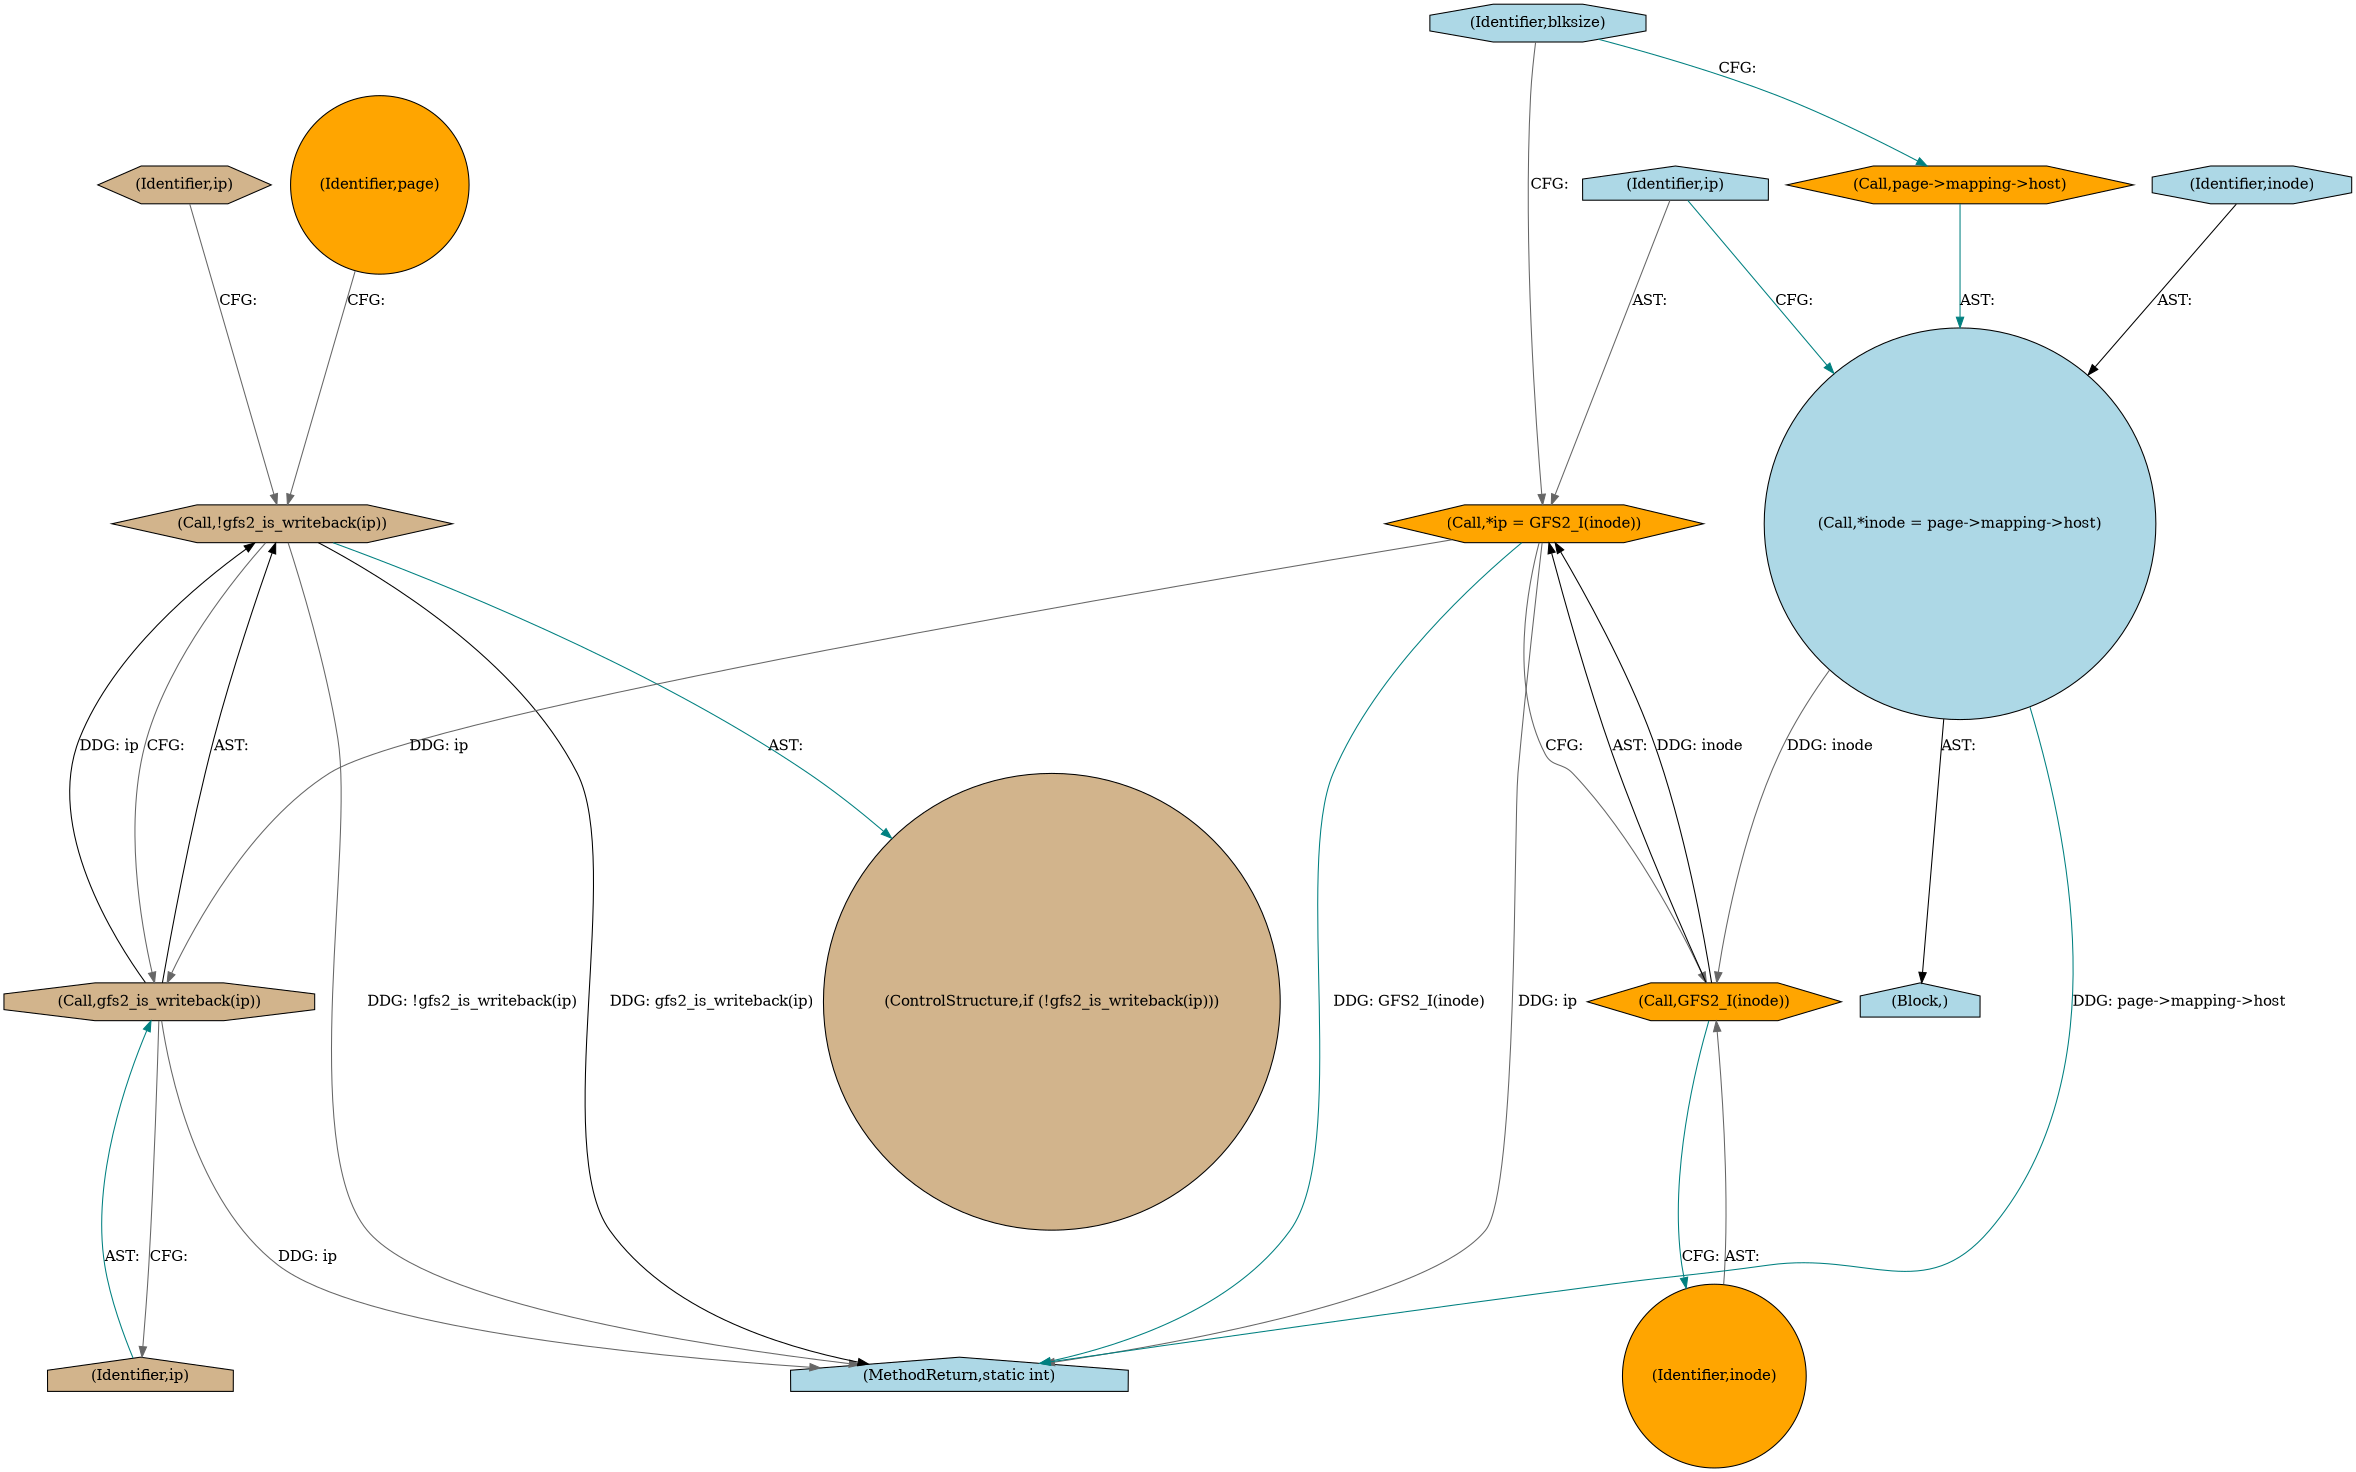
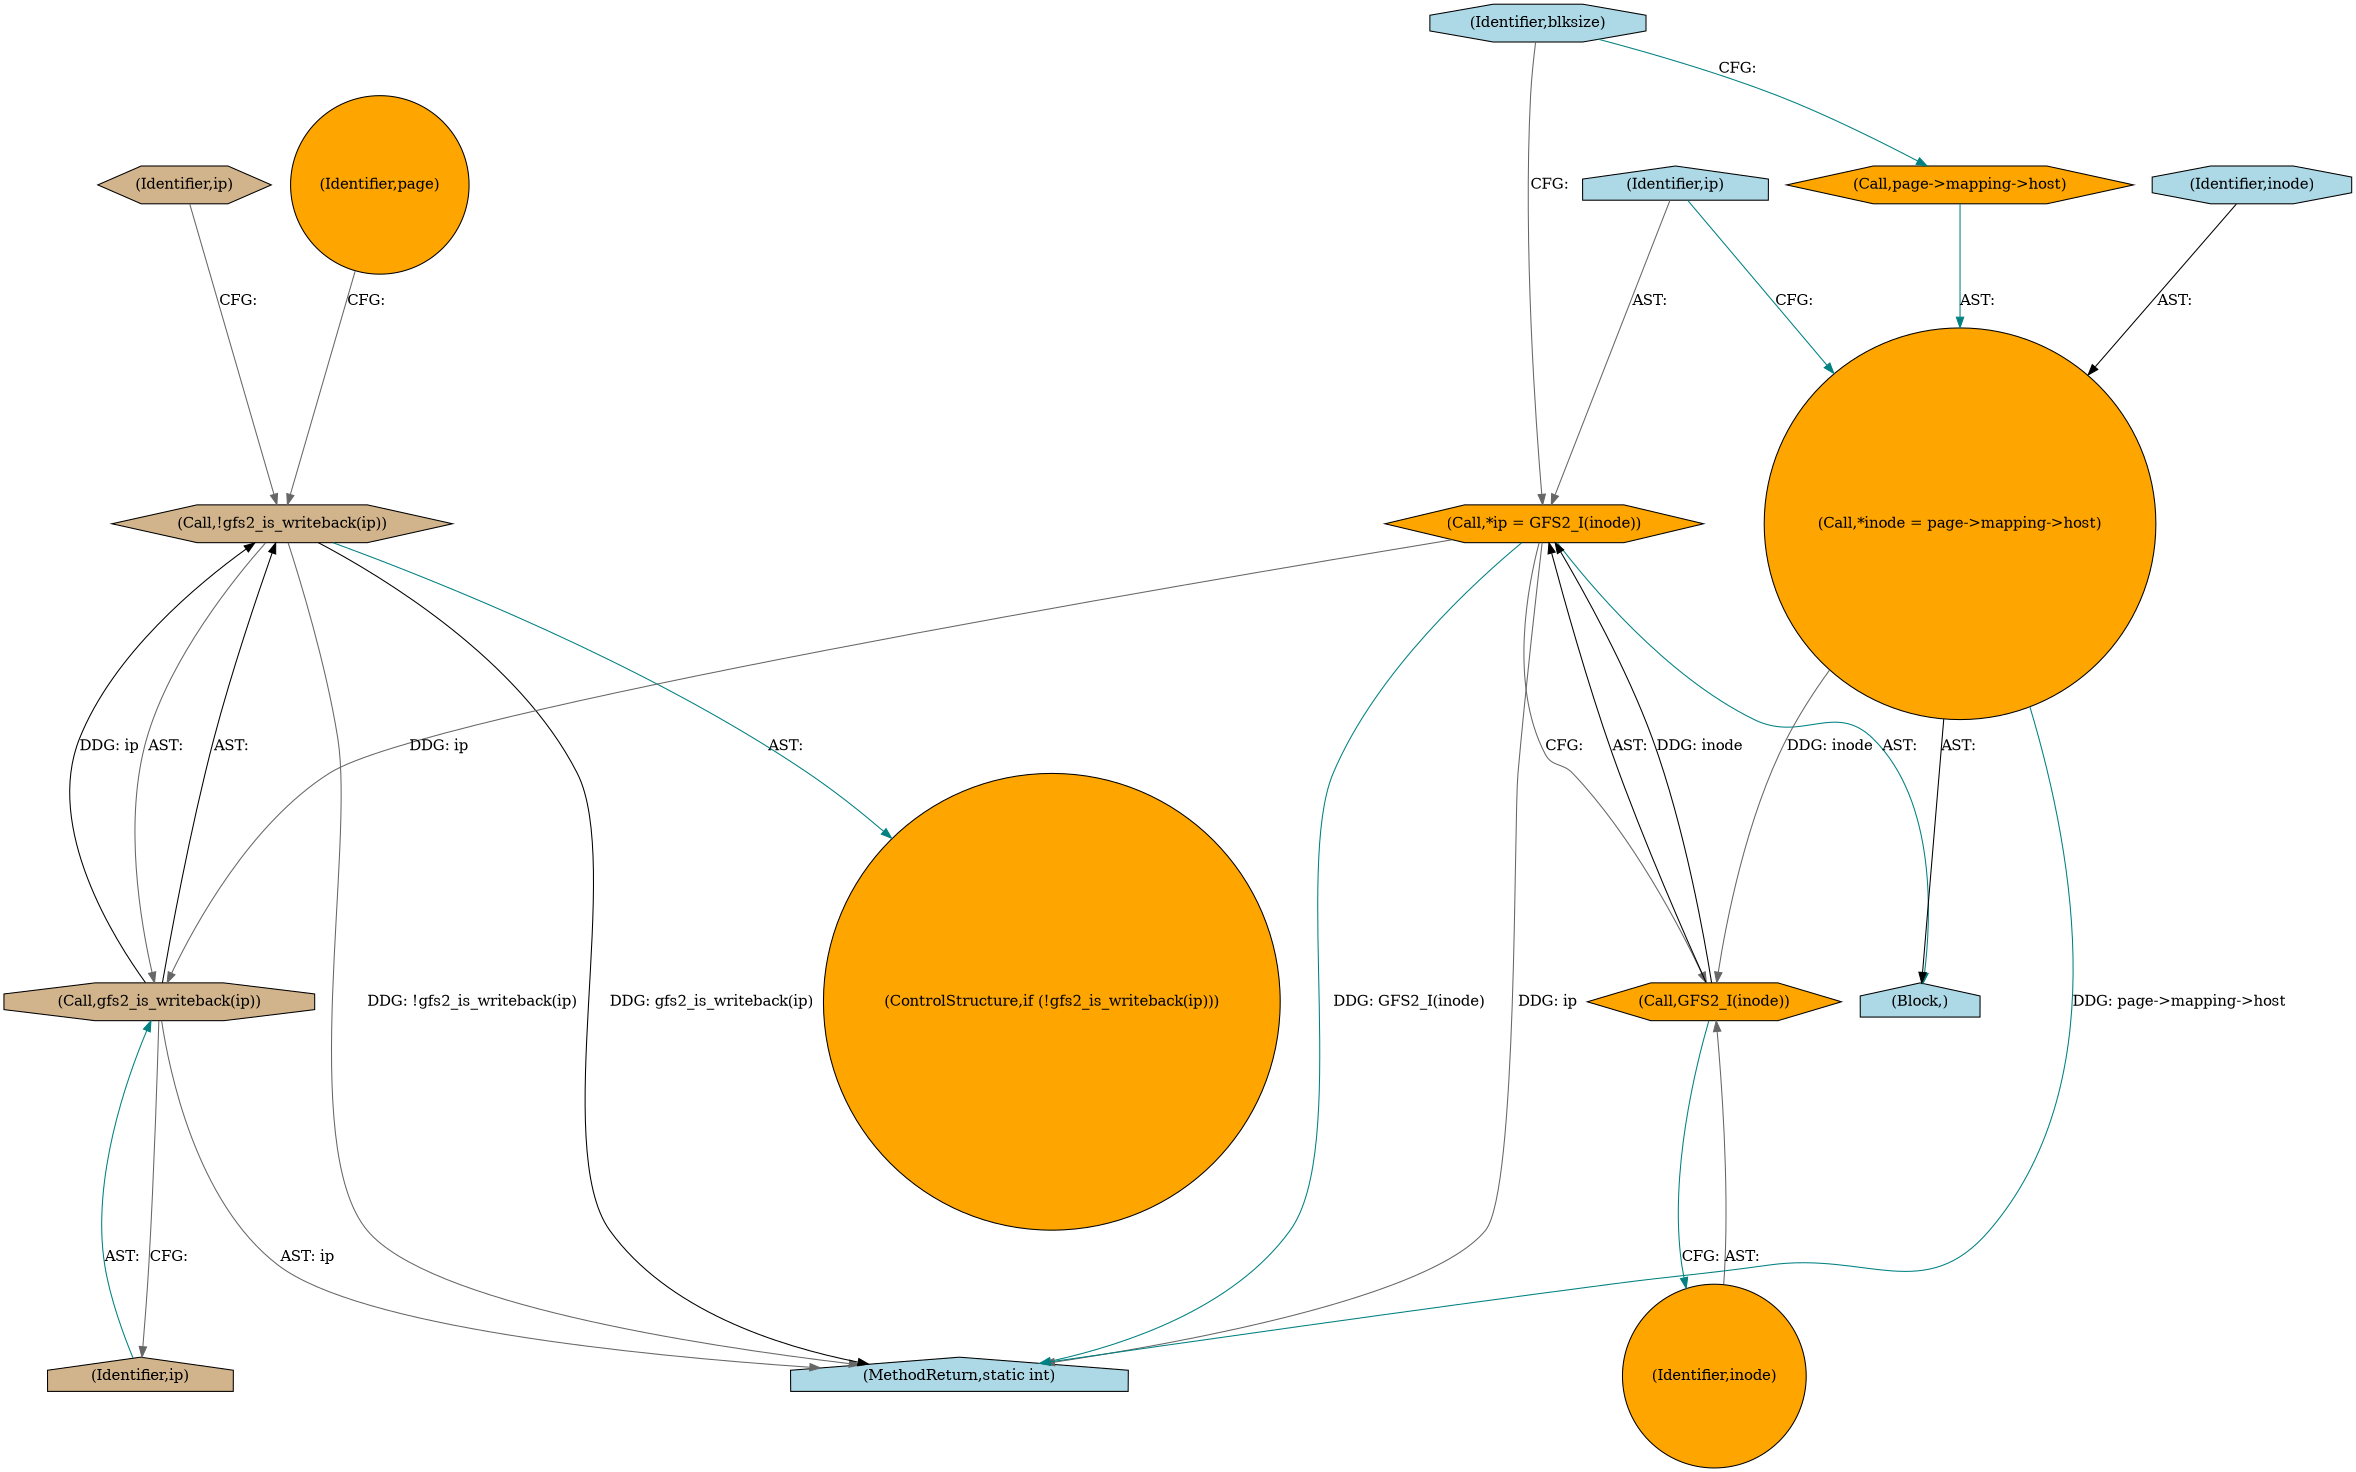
(1960, 524) -> (1960, 524)
none -> (1806, 726)
(168, 746) -> (168, 746)
(1052, 1002) -> (1052, 1002)
(308, 1257) -> (308, 1257)
